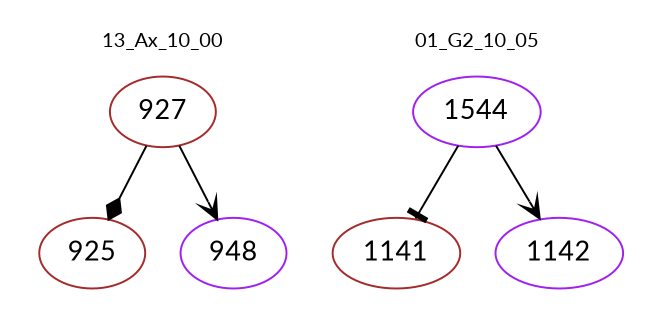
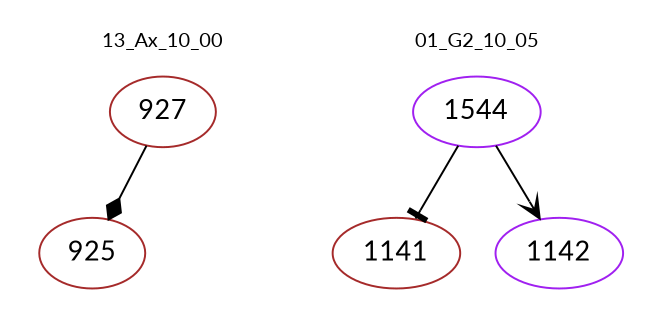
(234, 253) -> none
